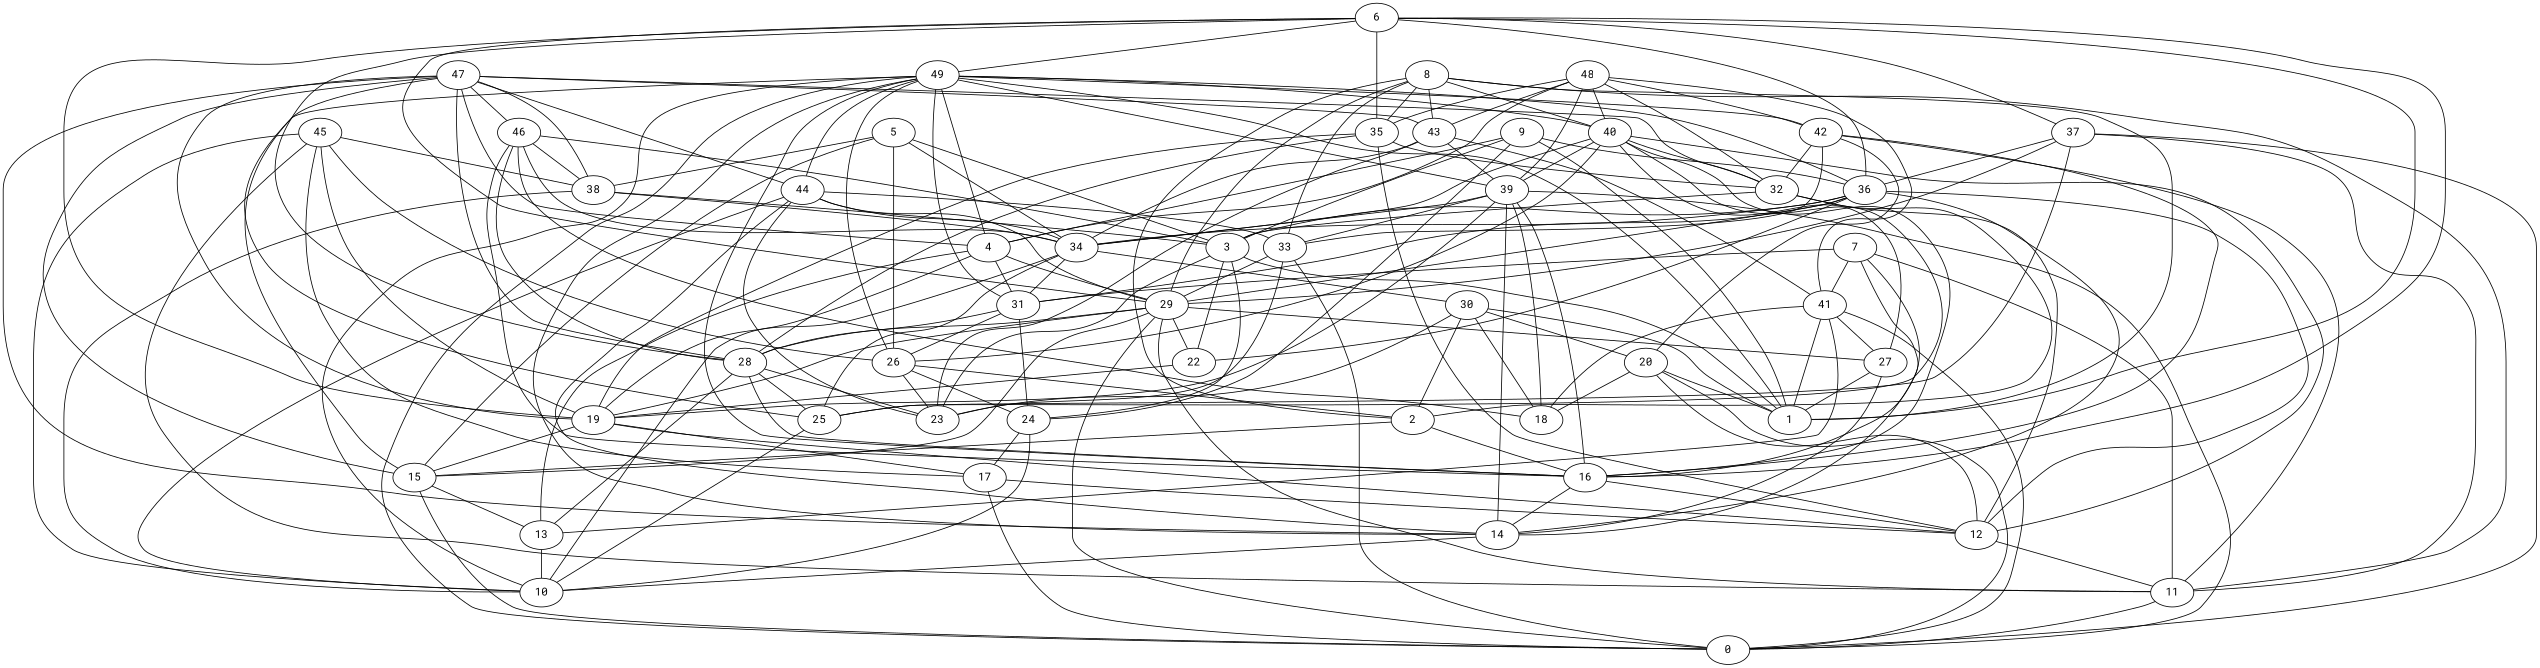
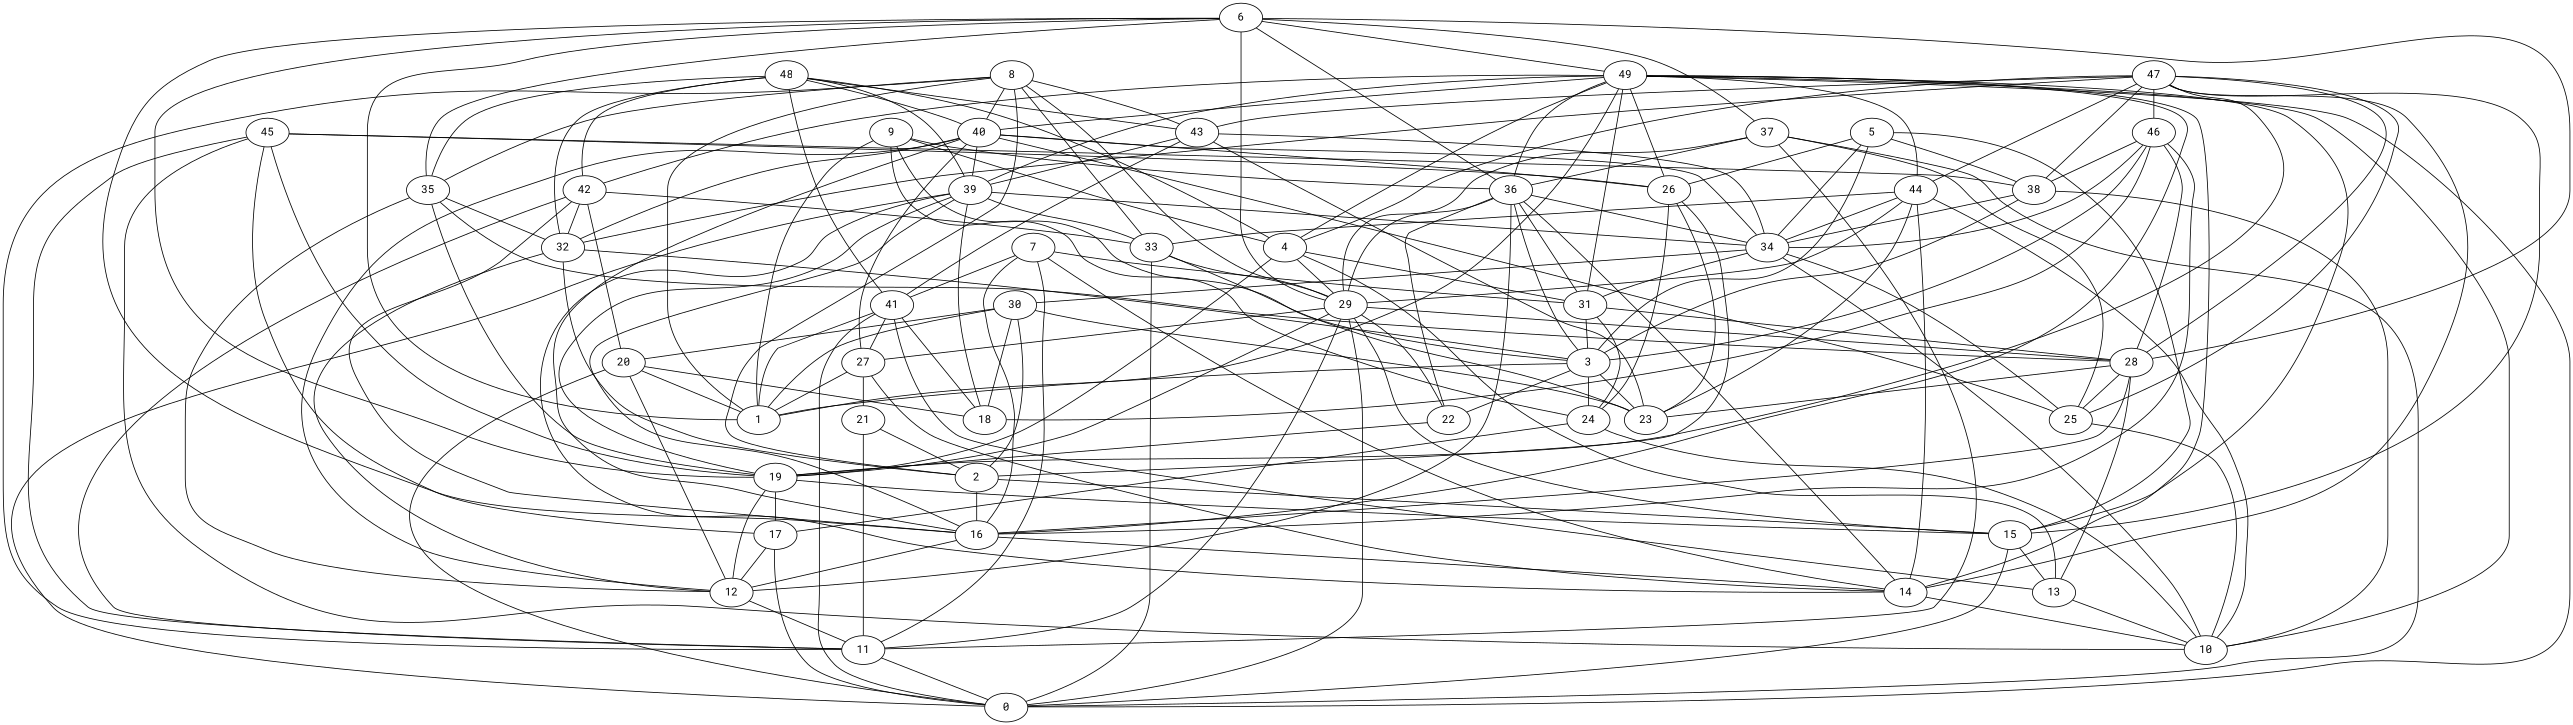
(956, 334) -> (1587, 334)
none -> (863, 420)
